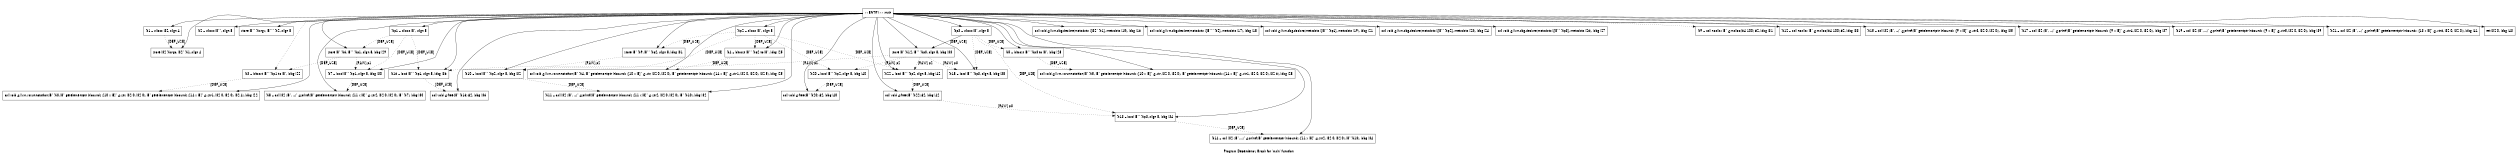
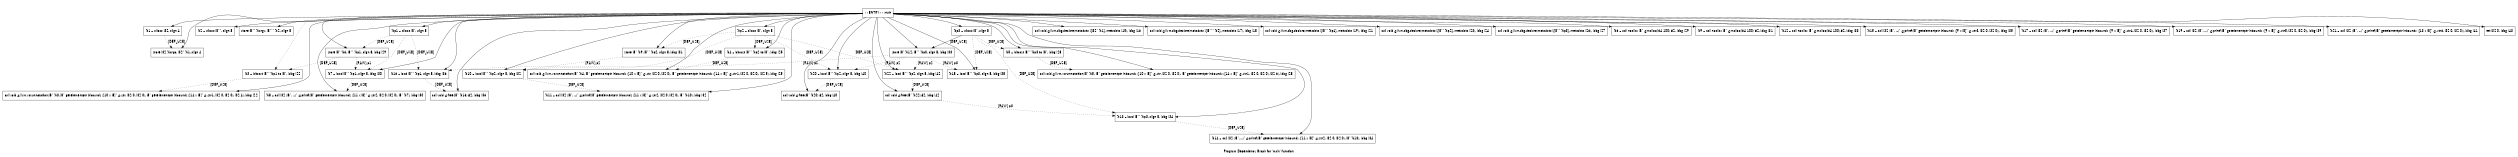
(1293, 17) -> (1293, 17)
none -> (1651, 31)
none -> (848, 38)
